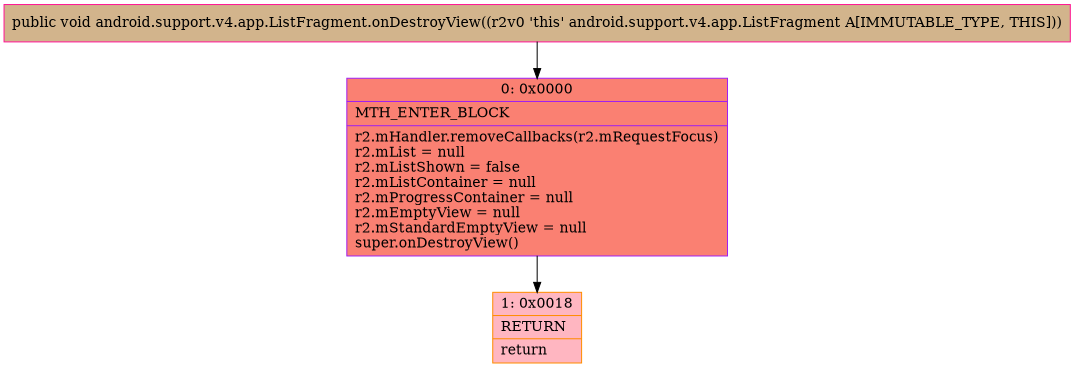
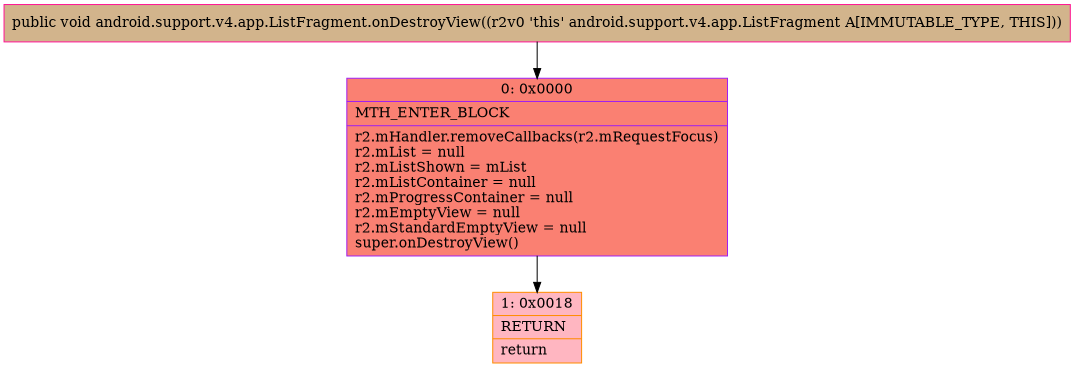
(438, 168) -> (441, 168)
